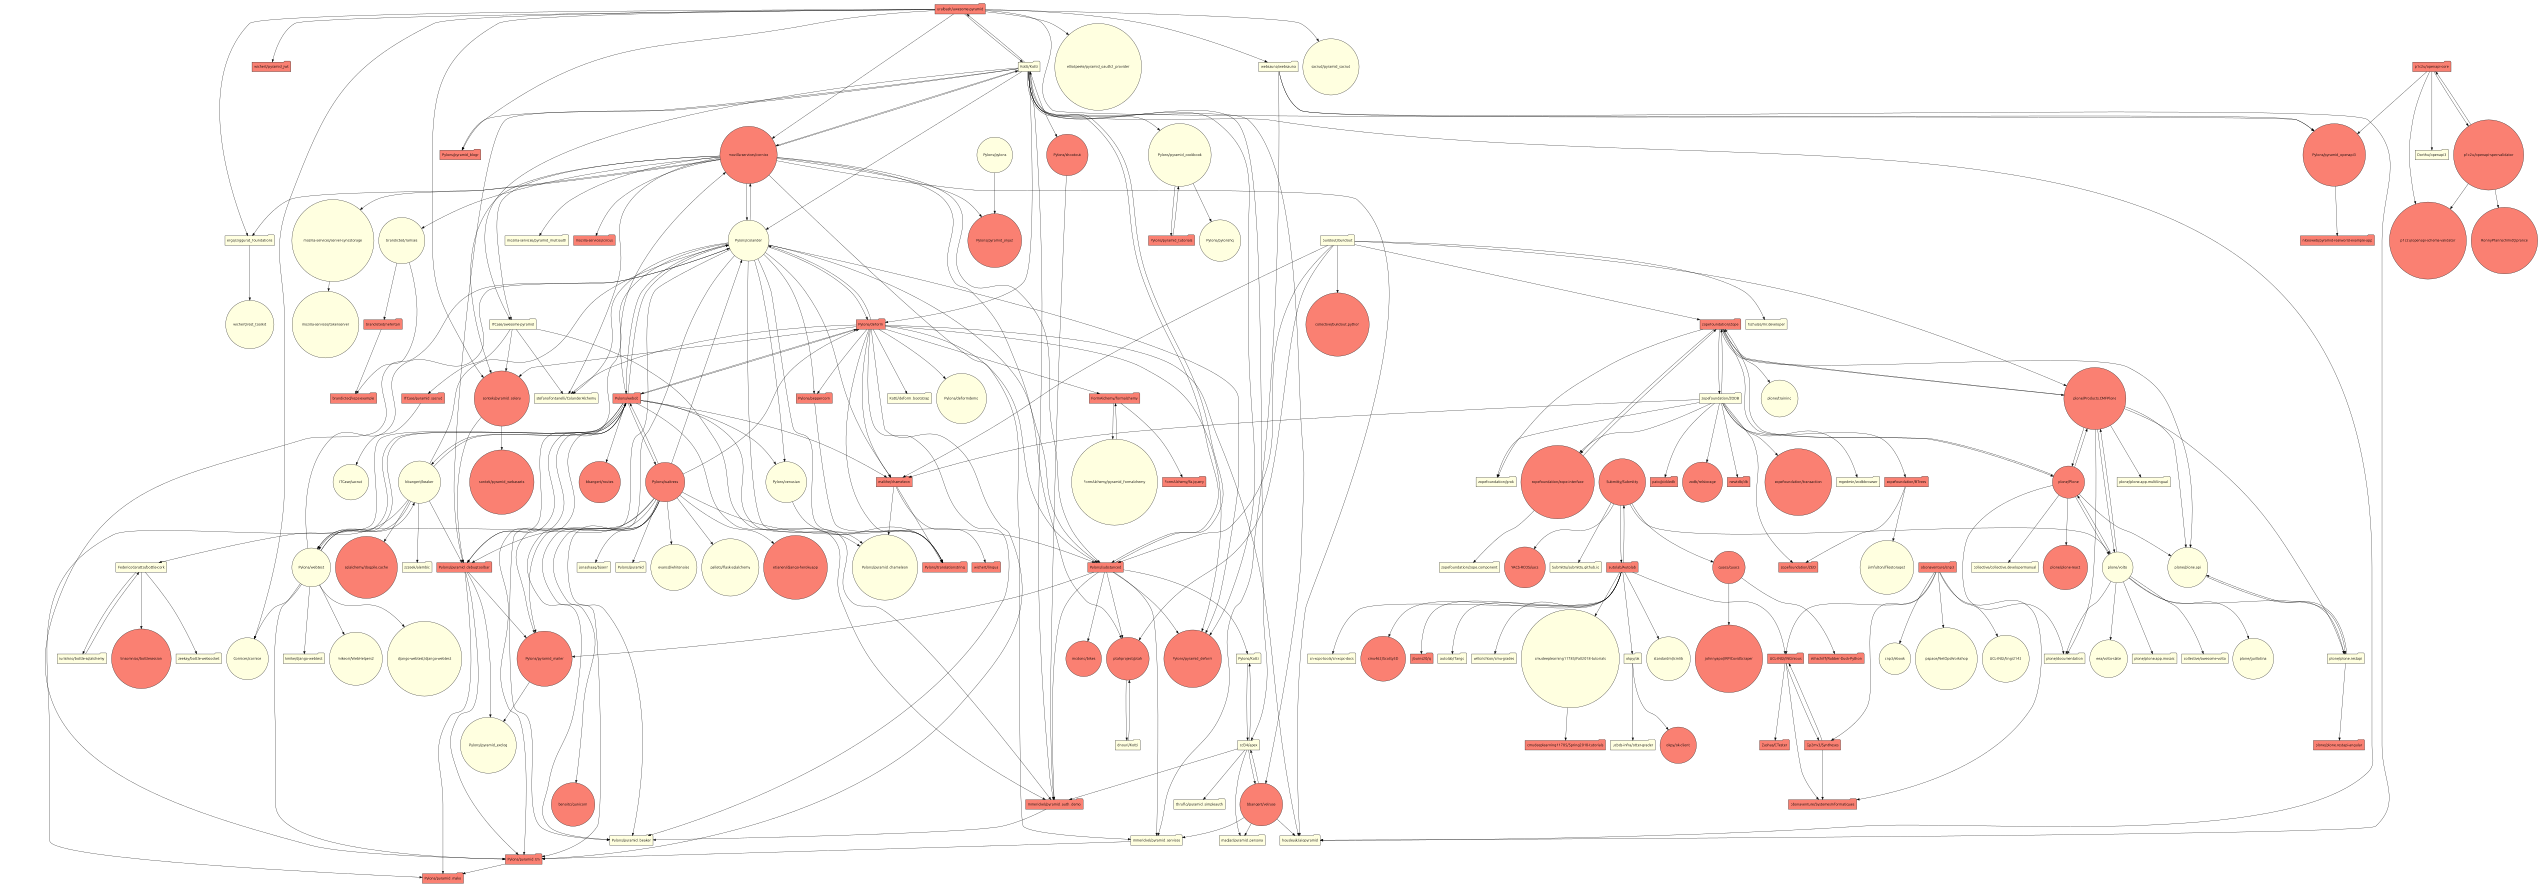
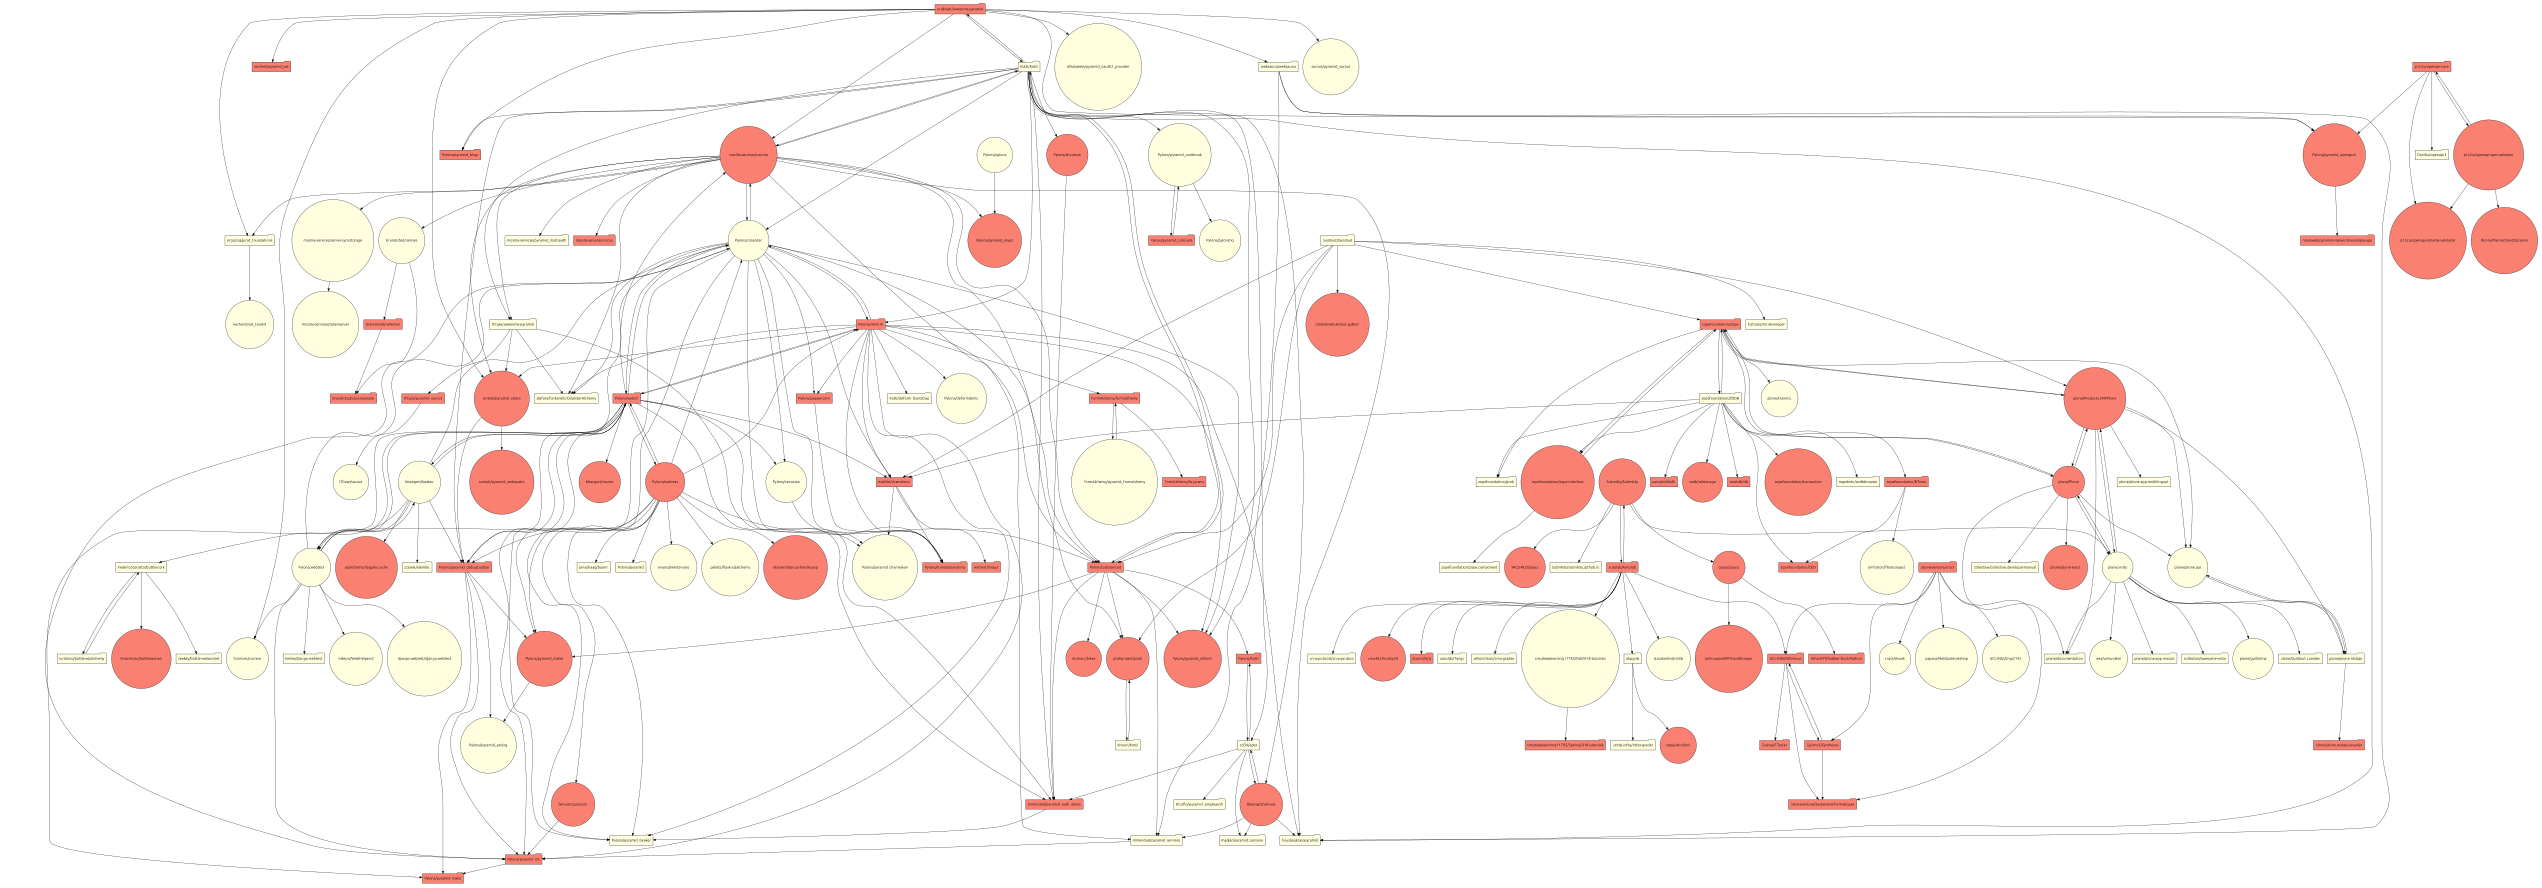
(597, 645) -> (544, 837)
(1249, 659) -> (1249, 659)
none -> (2300, 659)
